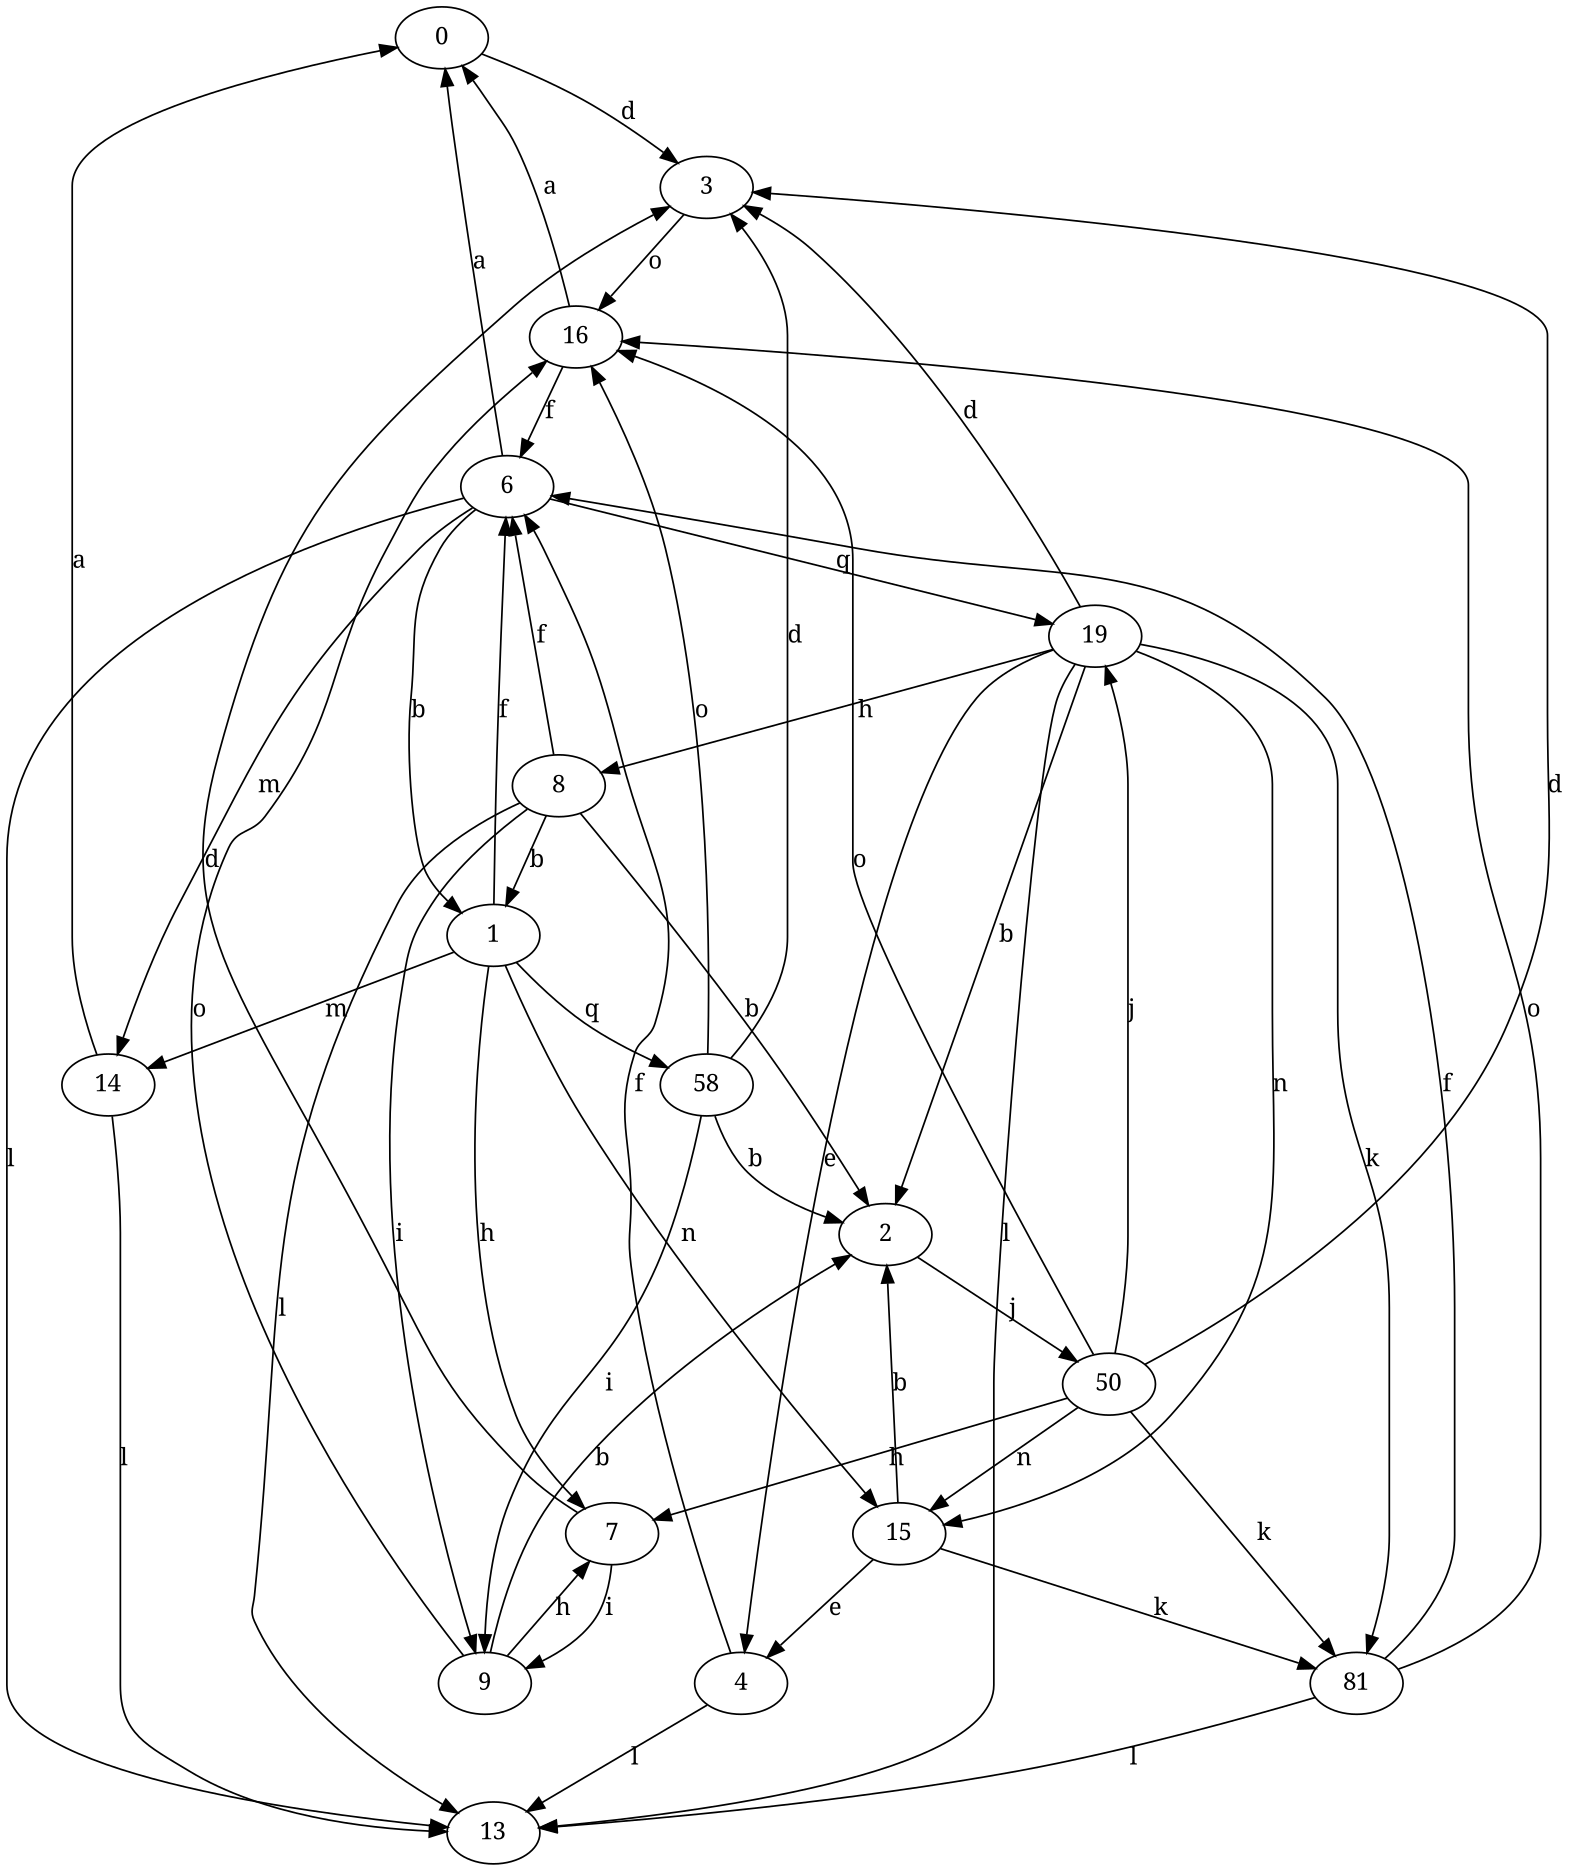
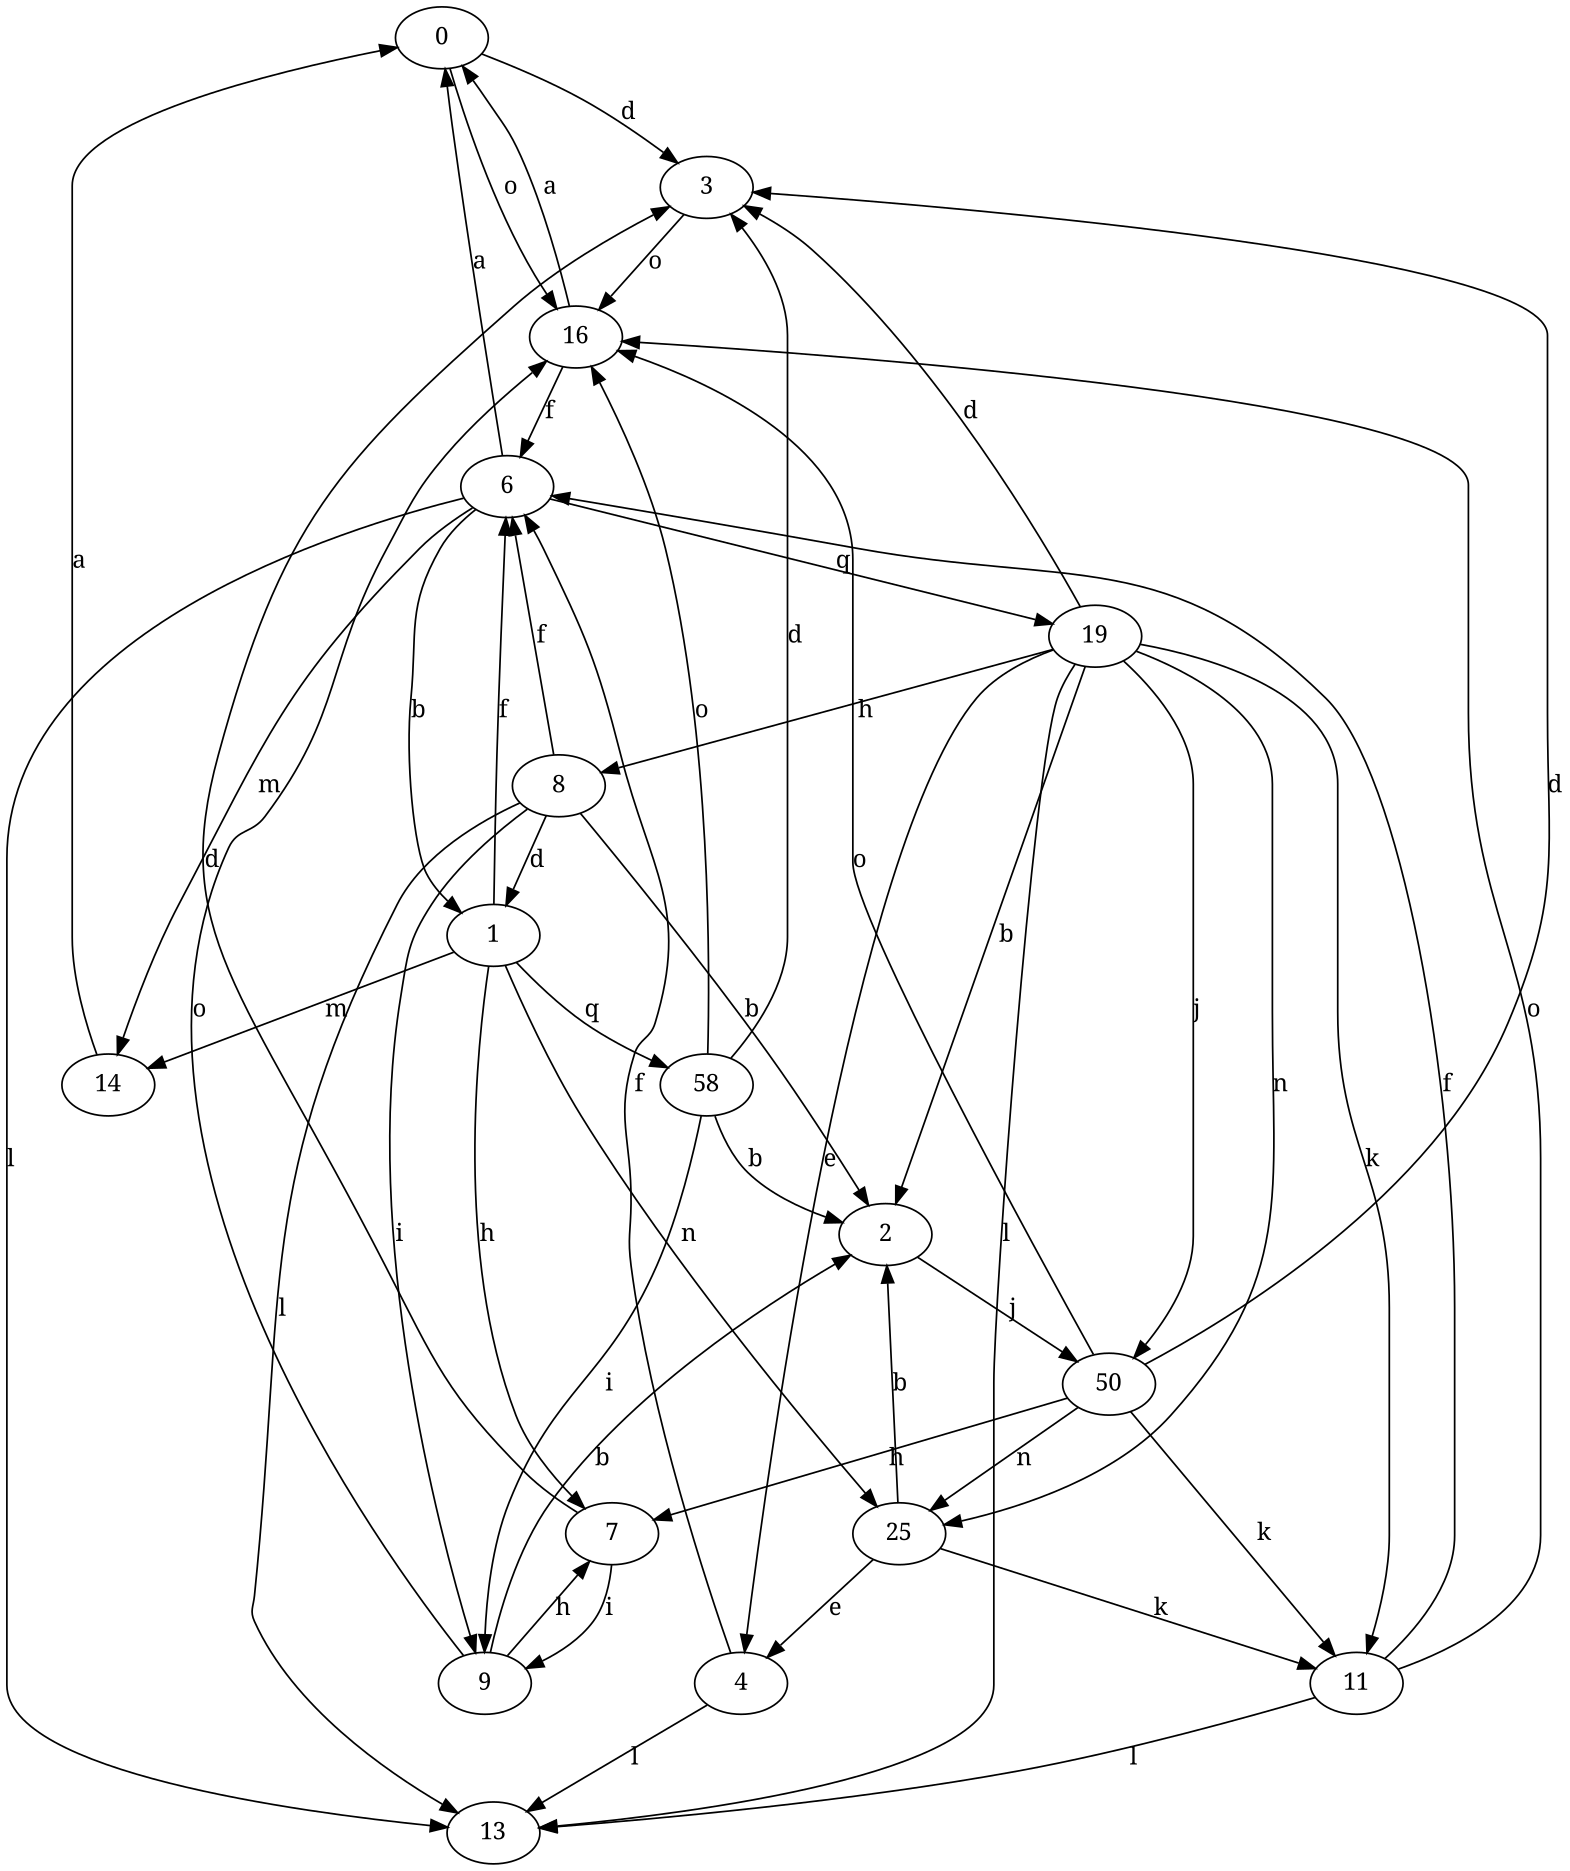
none -> (491, 185)
(537, 861) -> (537, 861)
(1128, 1018) -> (1193, 998)
(899, 1534) -> (899, 1534)
(120, 1584) -> none
(1357, 1683) -> (1357, 1683)
